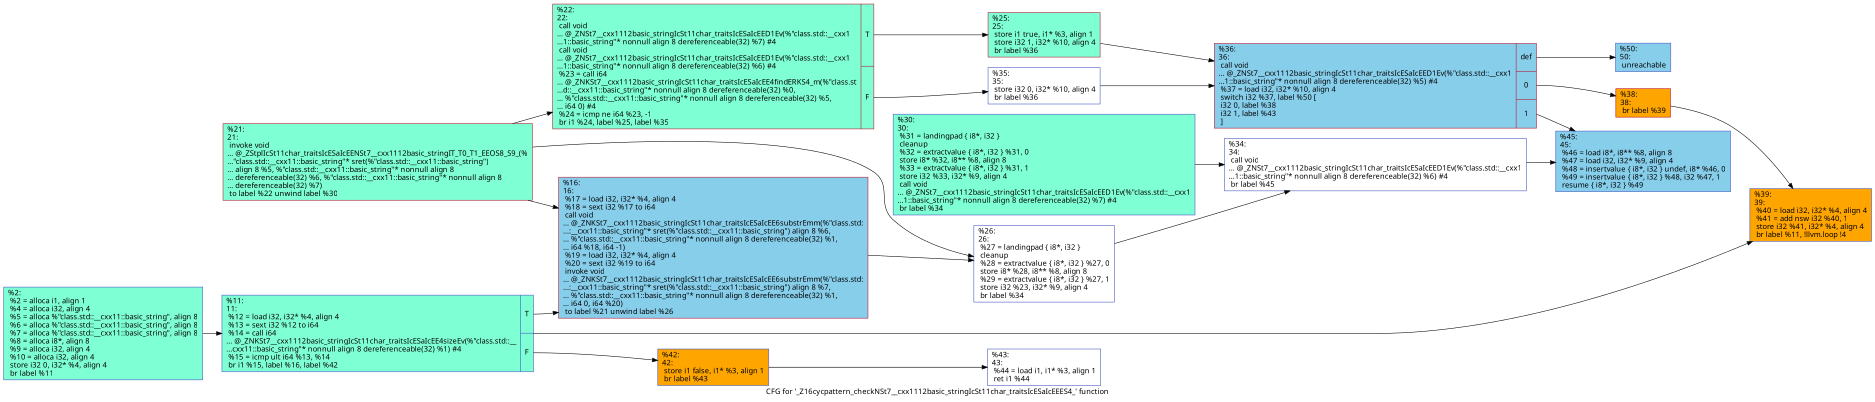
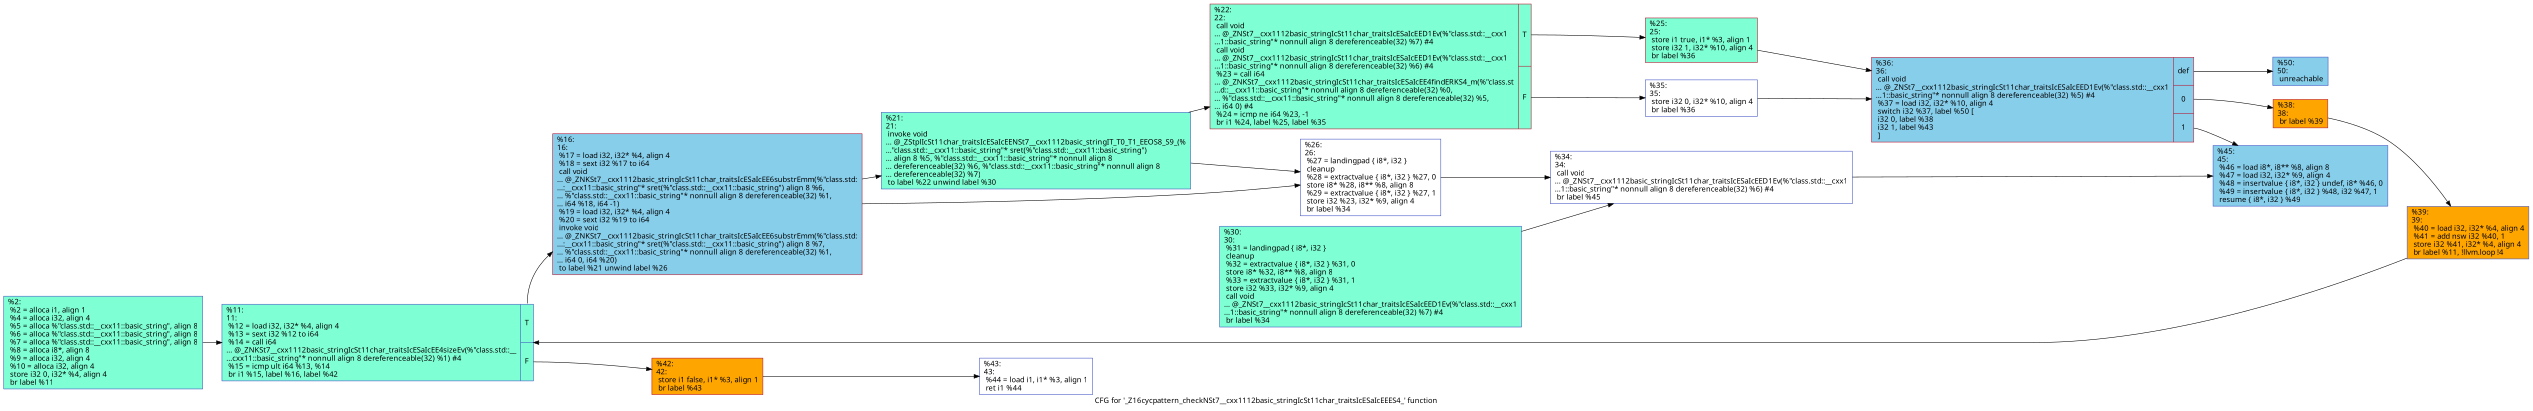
(378, 162) -> (1036, 151)
(541, 204) -> (869, 178)
(1147, 333) -> (1479, 343)
(713, 367) -> (707, 376)
